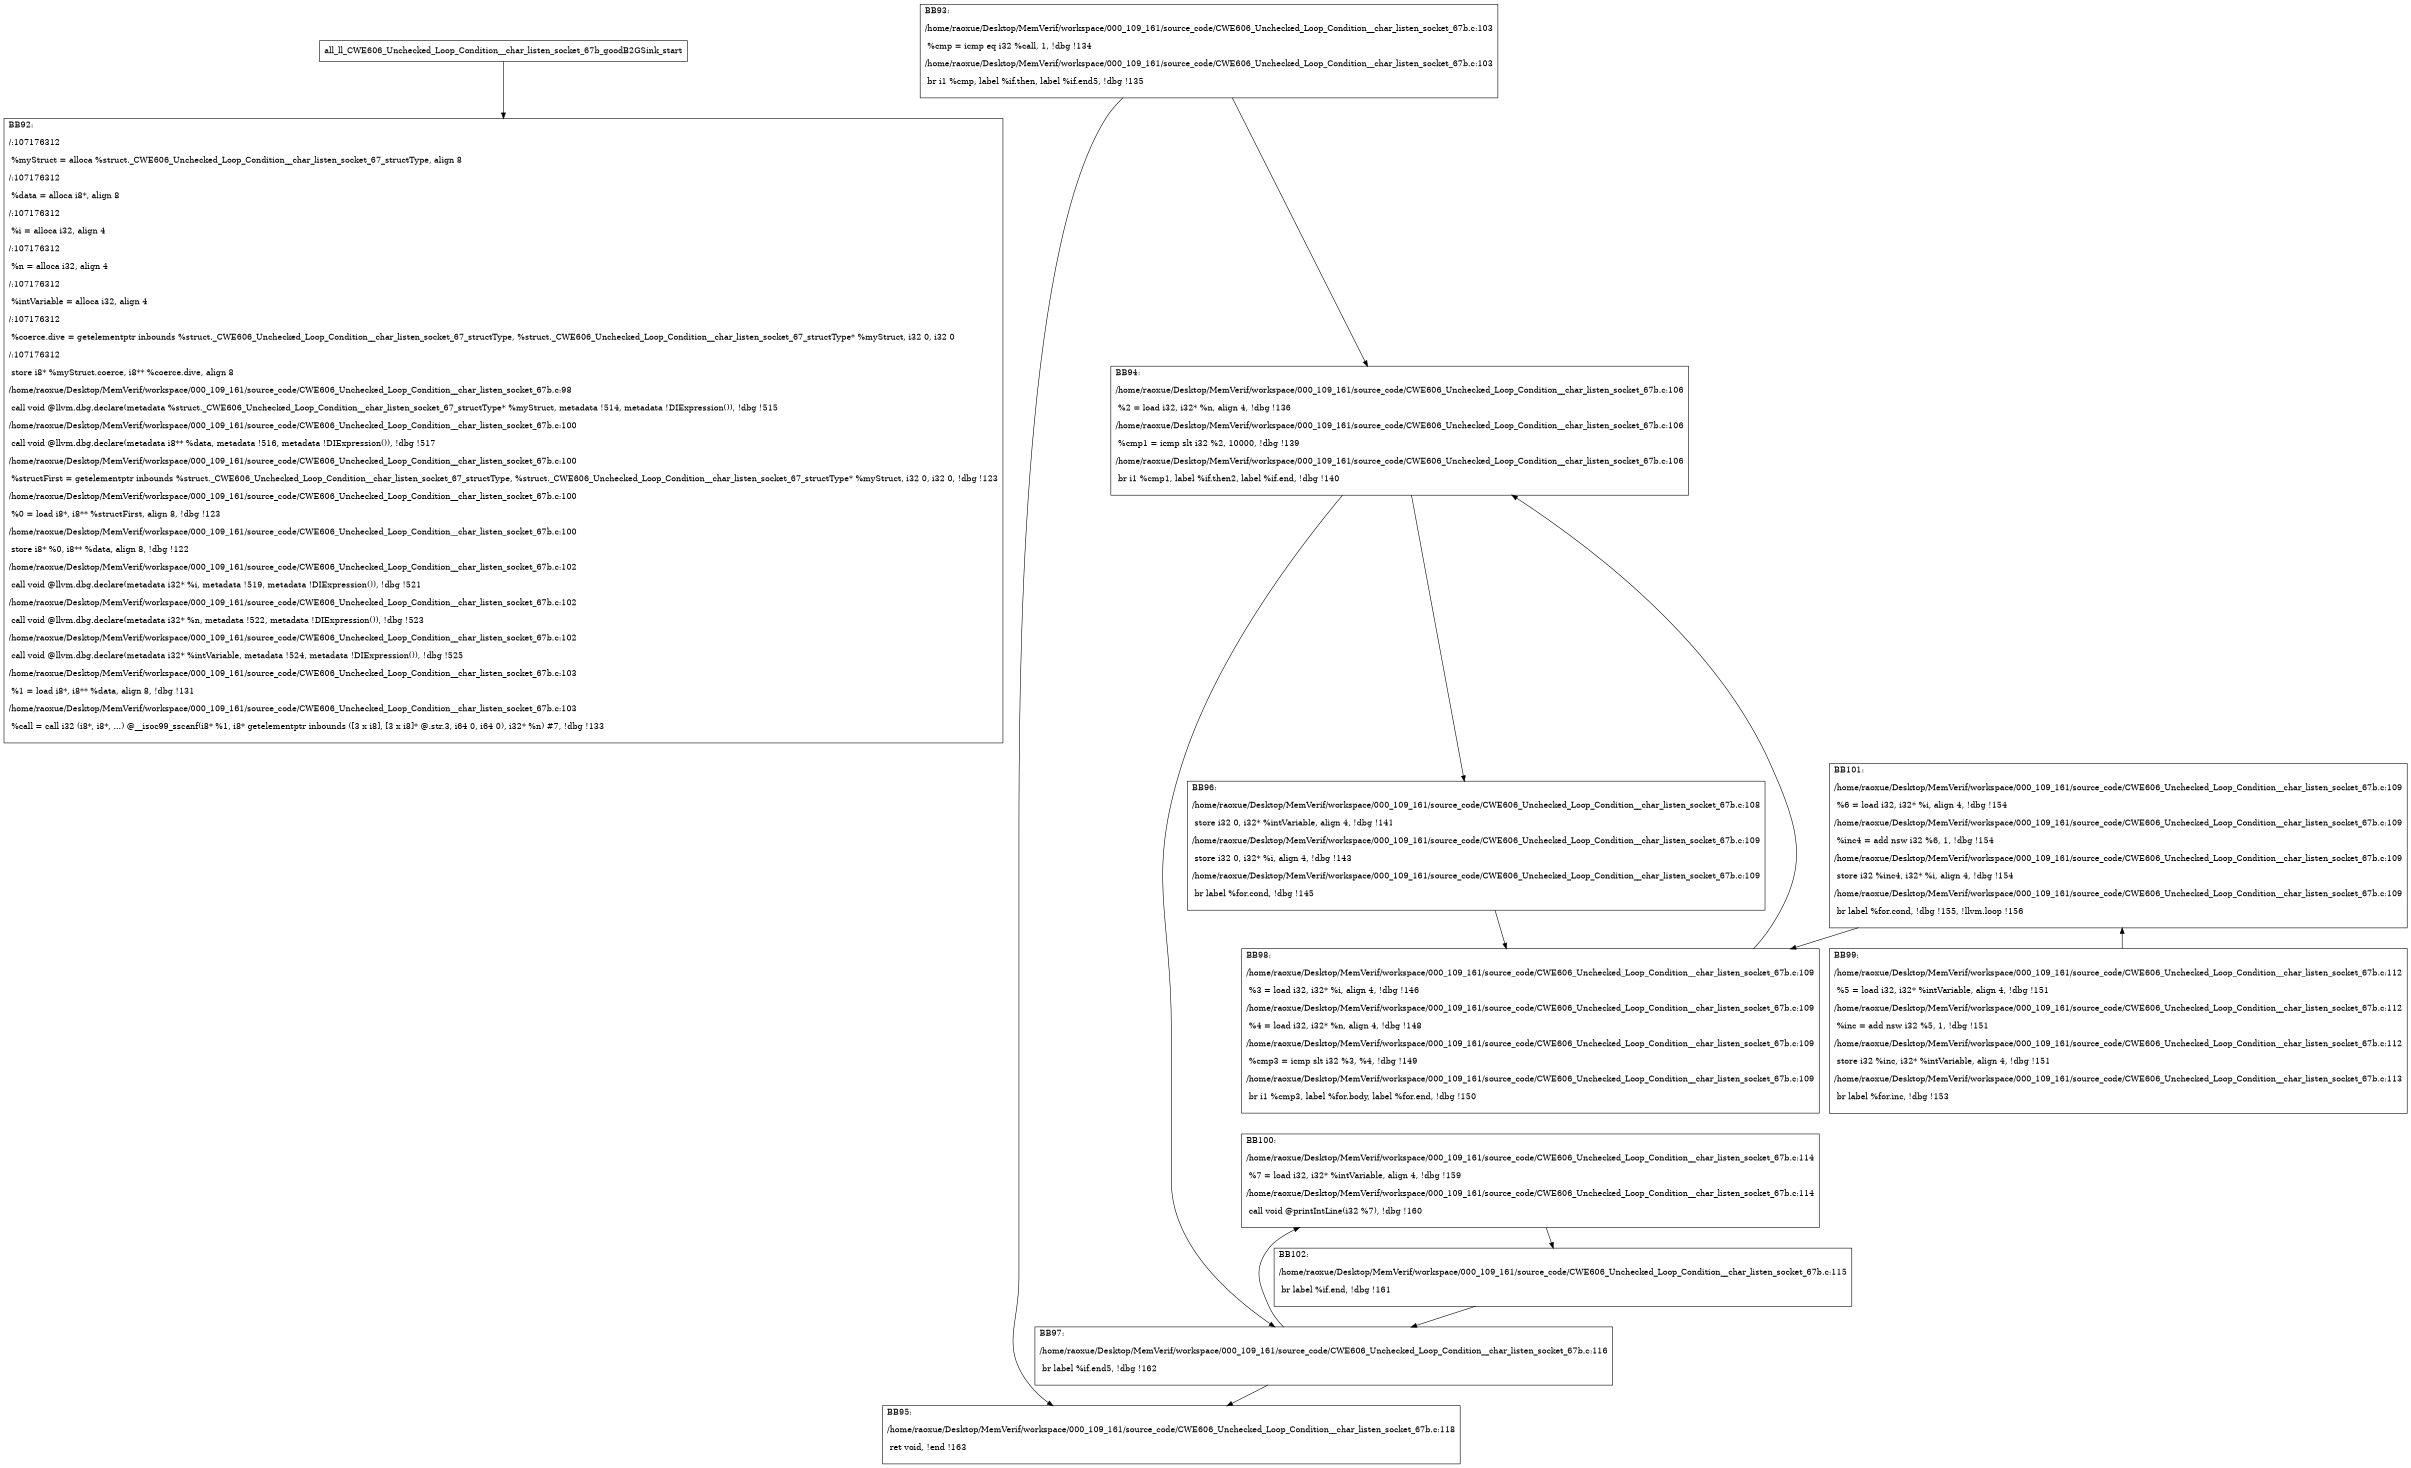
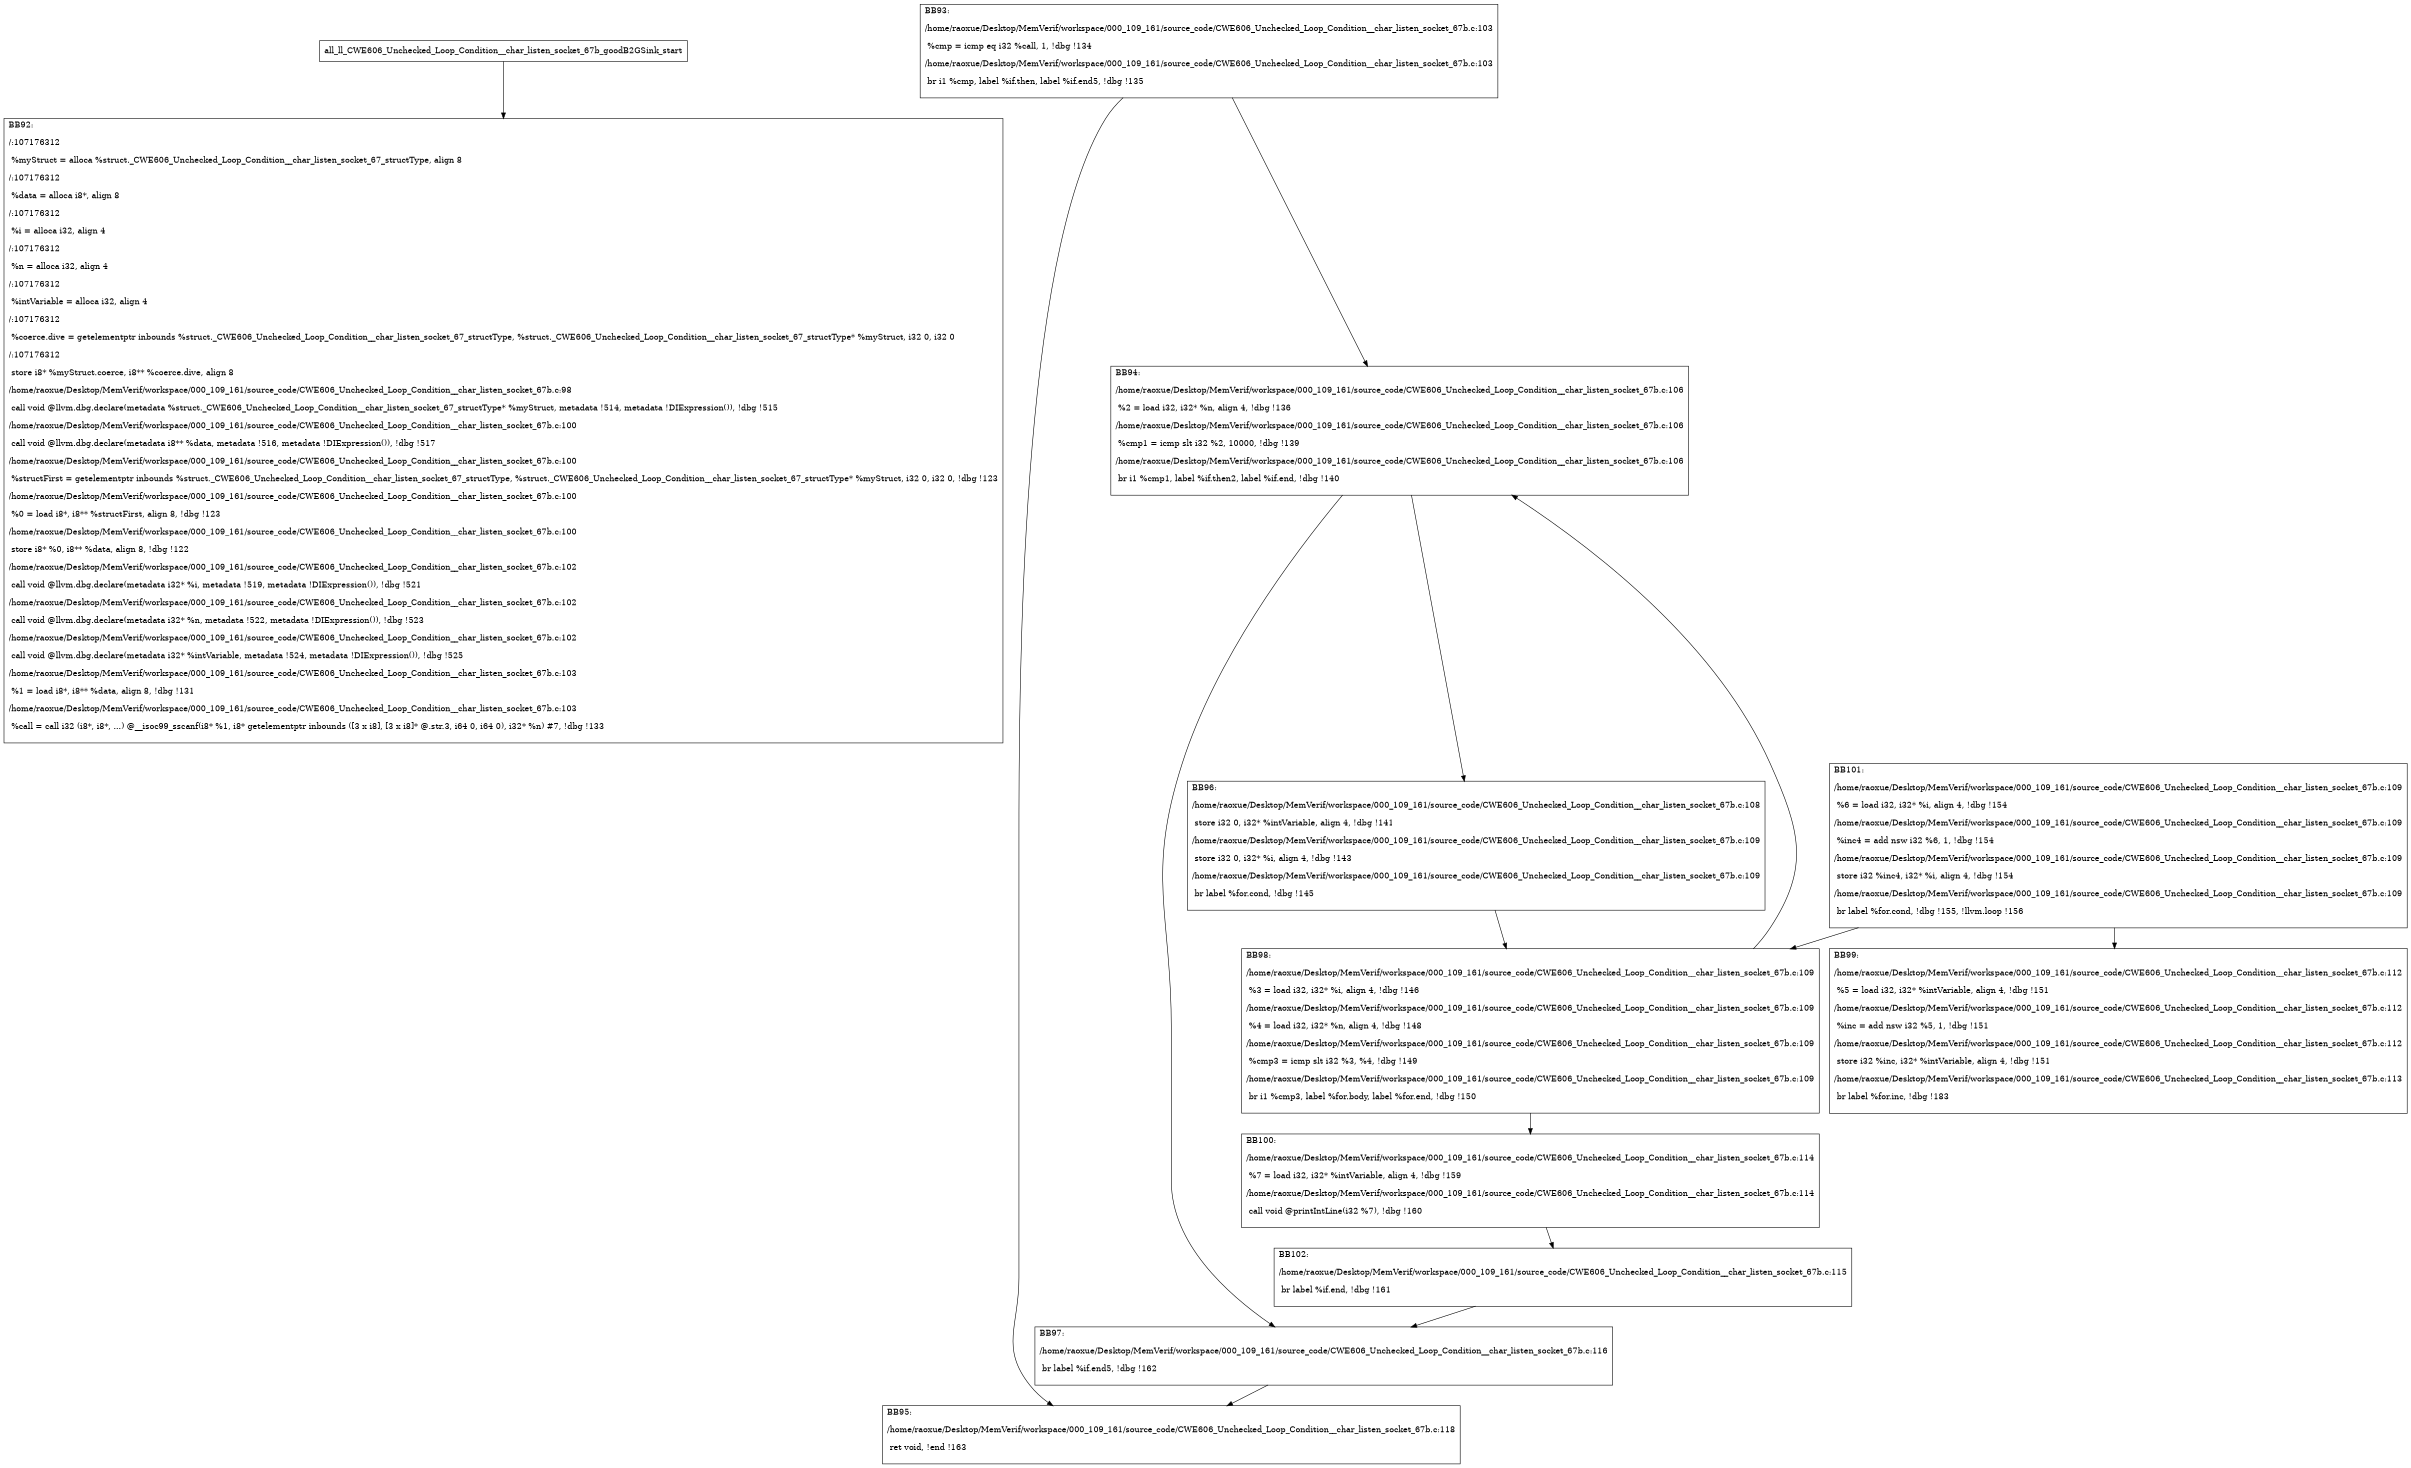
(2122, 941) -> (2115, 935)
(1892, 1097) -> (1892, 1097)
(1259, 1274) -> (1530, 1121)
